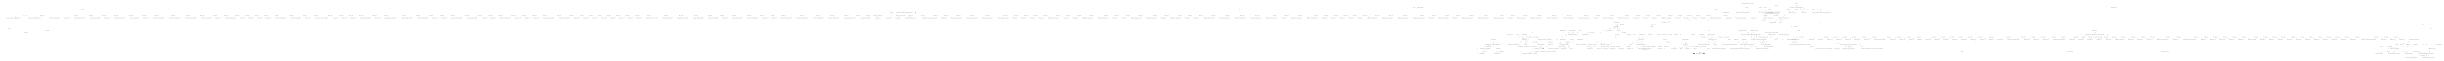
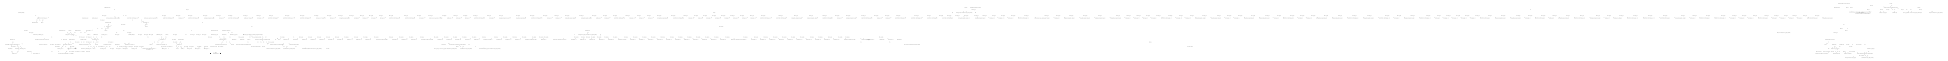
(1164, 13) -> (970, 10)
